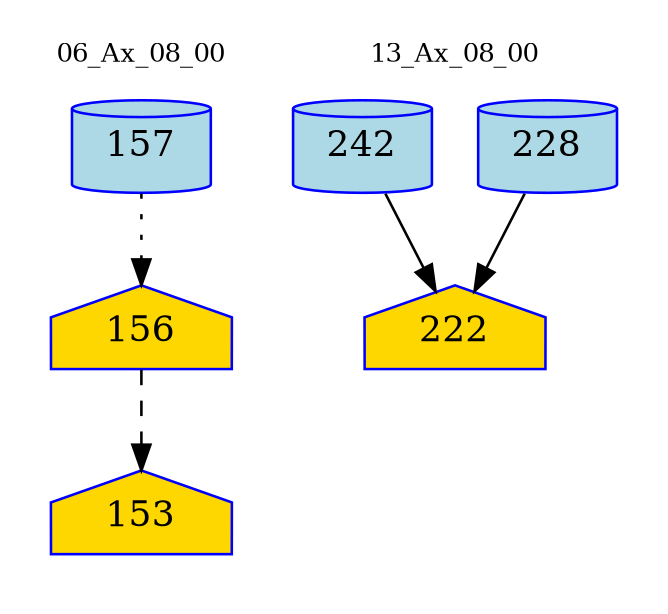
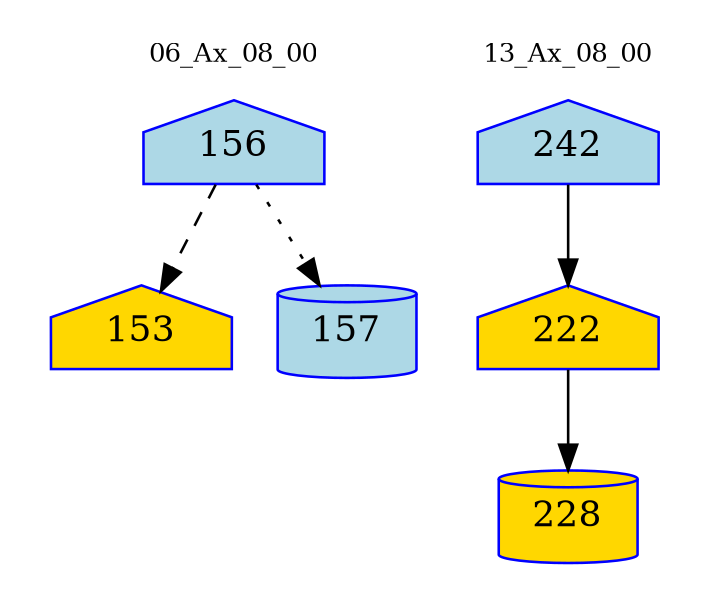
(362, 147) -> (568, 147)
(548, 147) -> (568, 517)
(141, 226) -> (281, 224)
(506, 231) -> (568, 407)
(141, 332) -> (234, 147)
